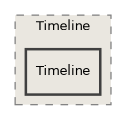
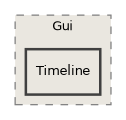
(63, 27) -> (63, 27)
